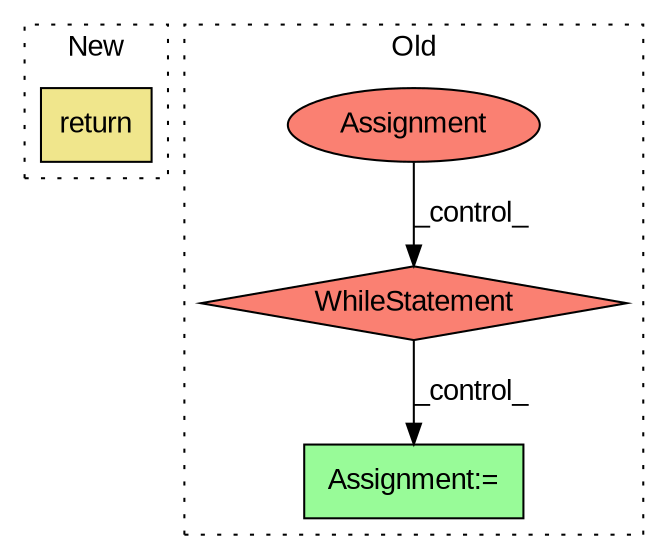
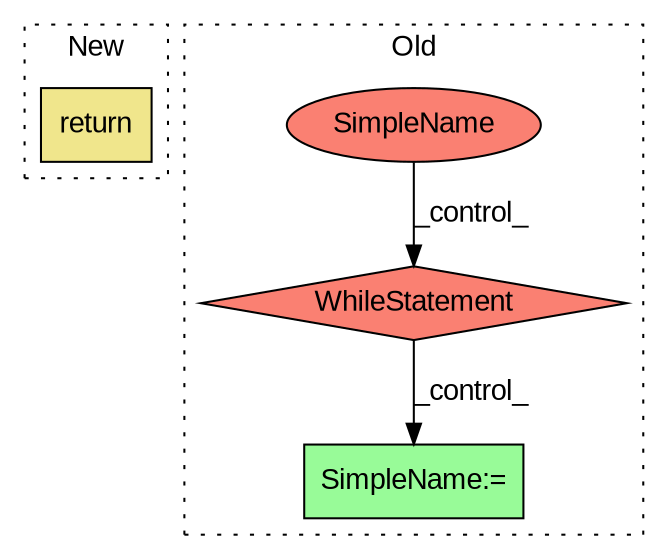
(414, 125) -> (414, 125)
(414, 481) -> (414, 481)
